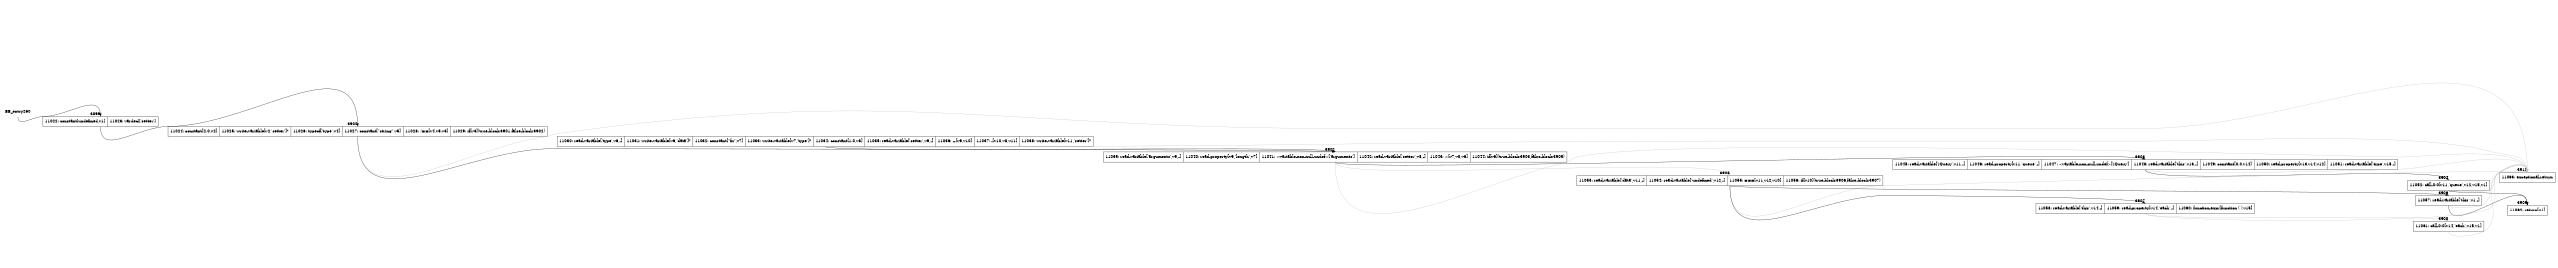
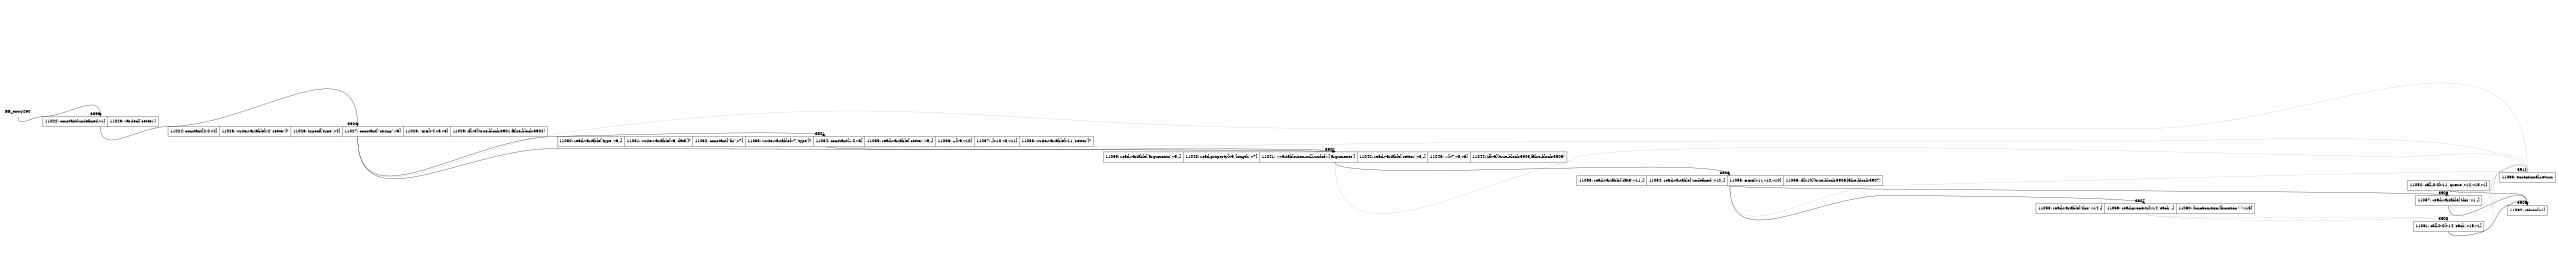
none -> (575, 136)
(2145, 164) -> none
(1531, 169) -> (1531, 169)
none -> (2493, 224)
